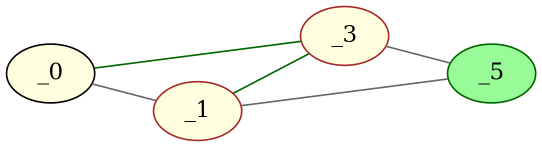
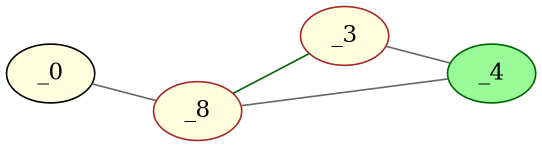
(198, 55) -> none
(492, 74) -> (492, 74)
(198, 111) -> (198, 111)
